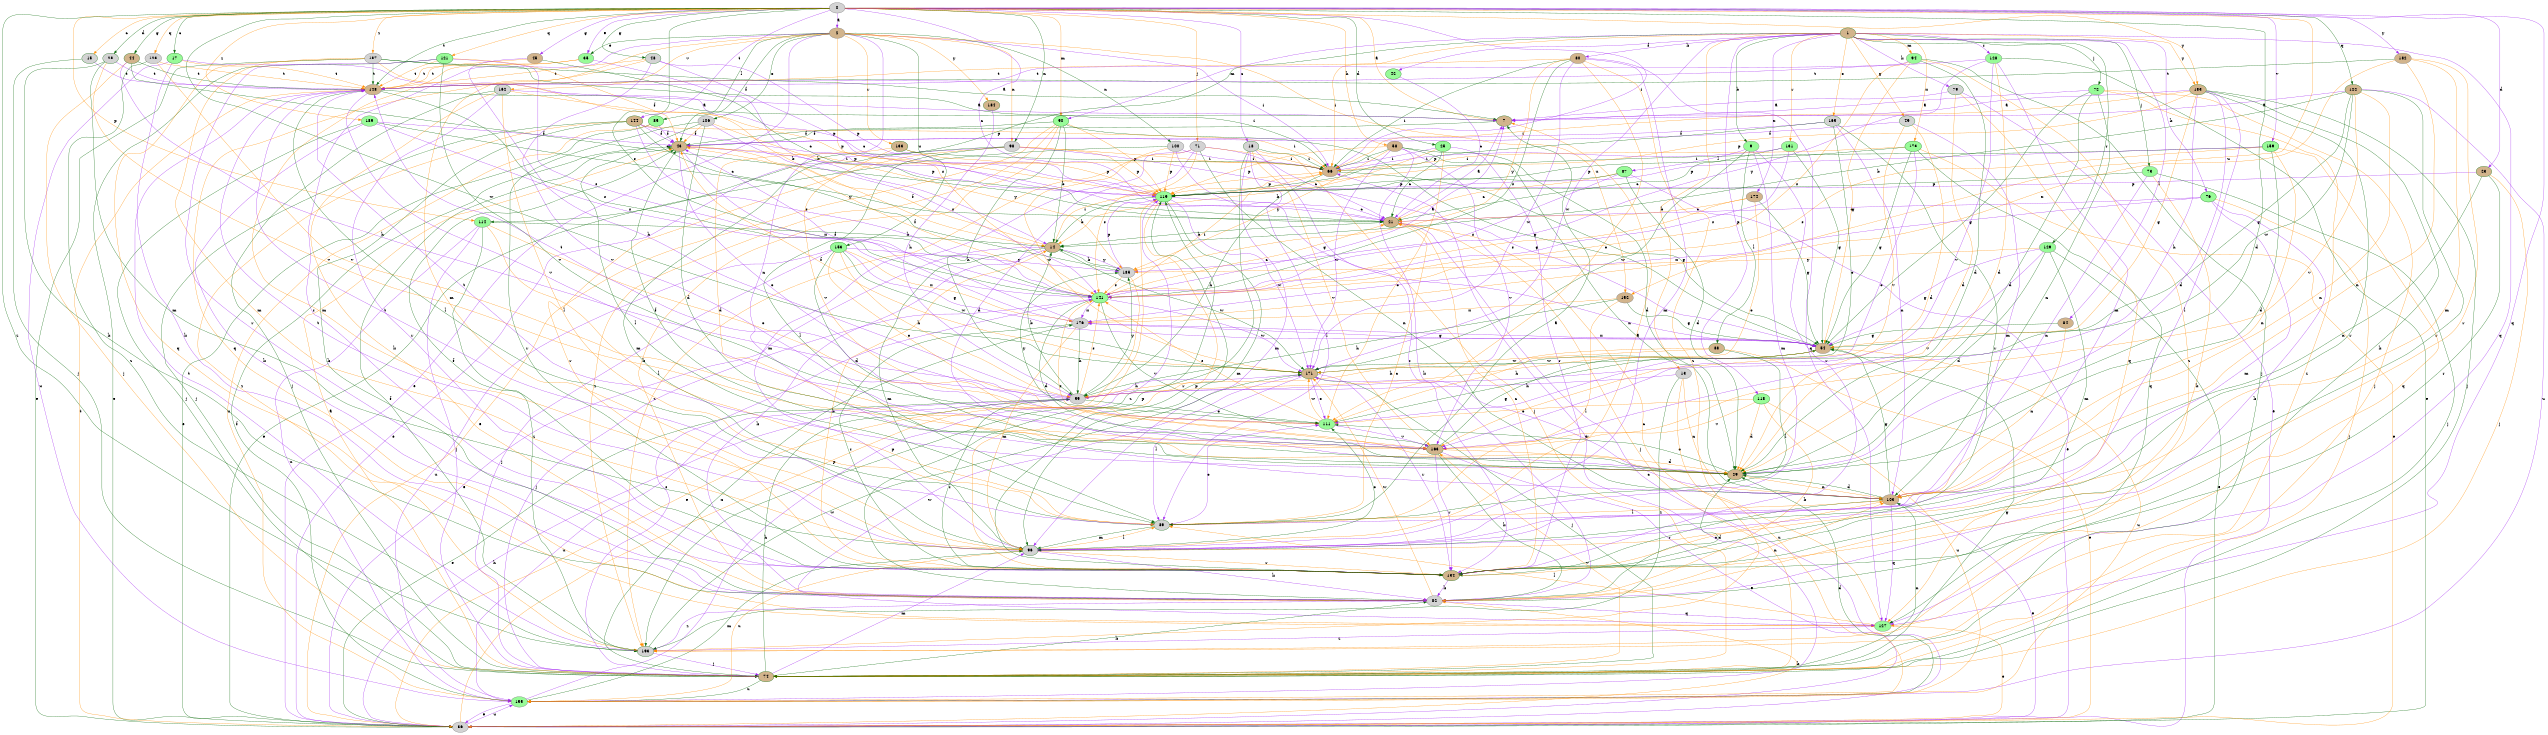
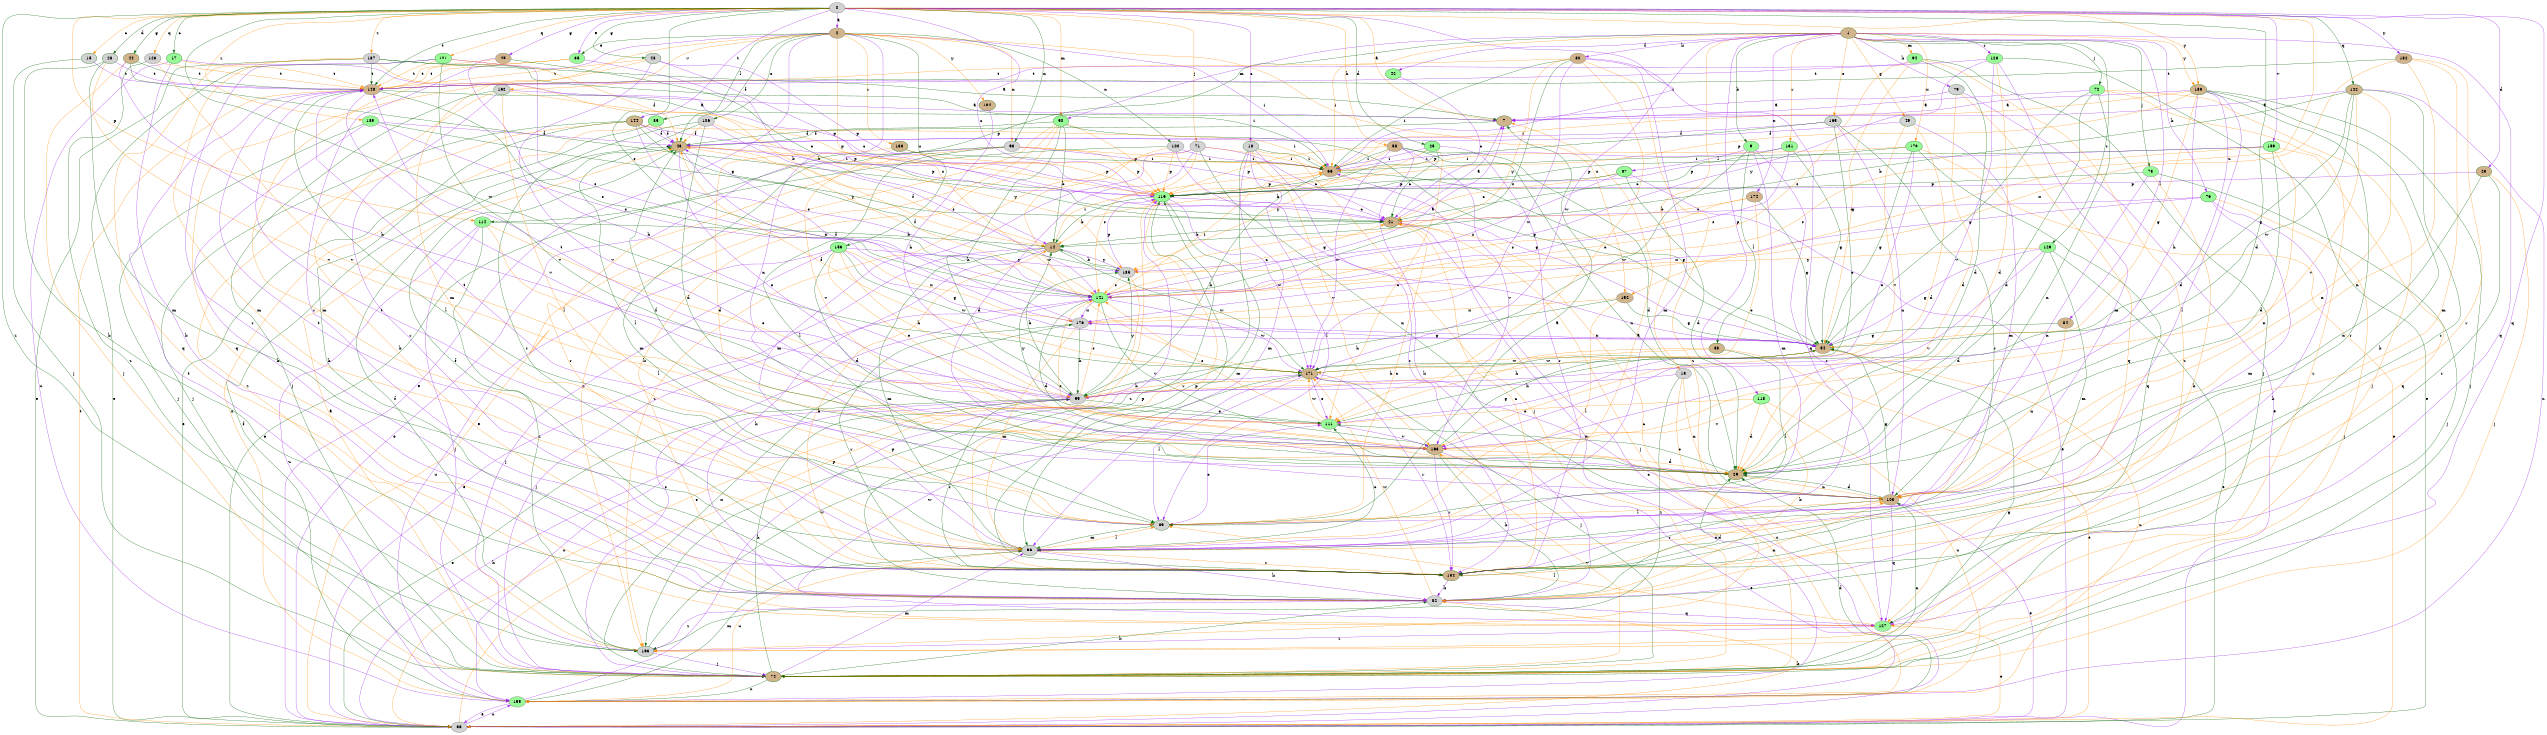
(733, 172) -> (733, 172)
